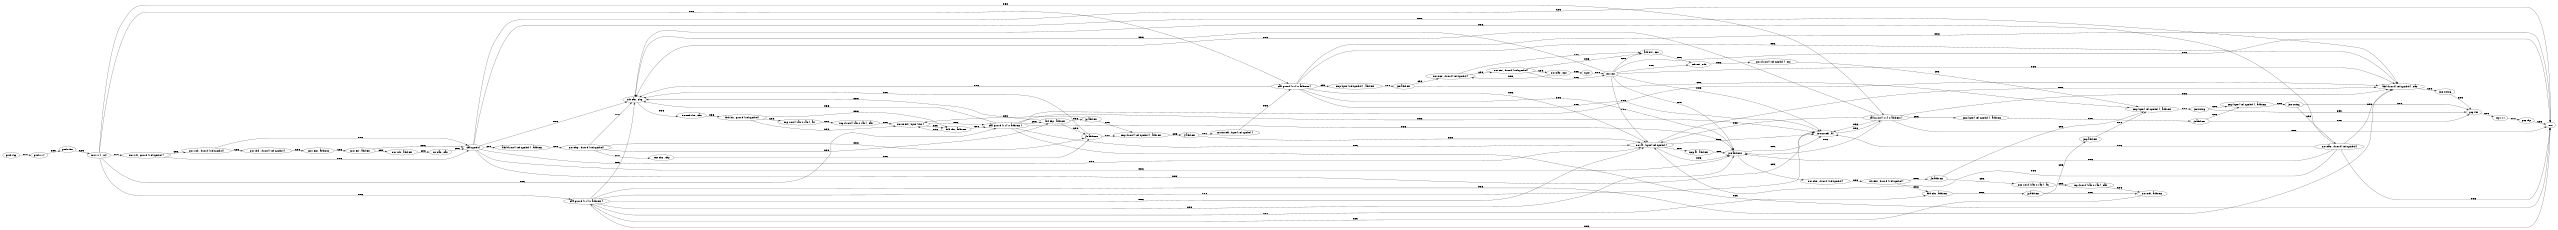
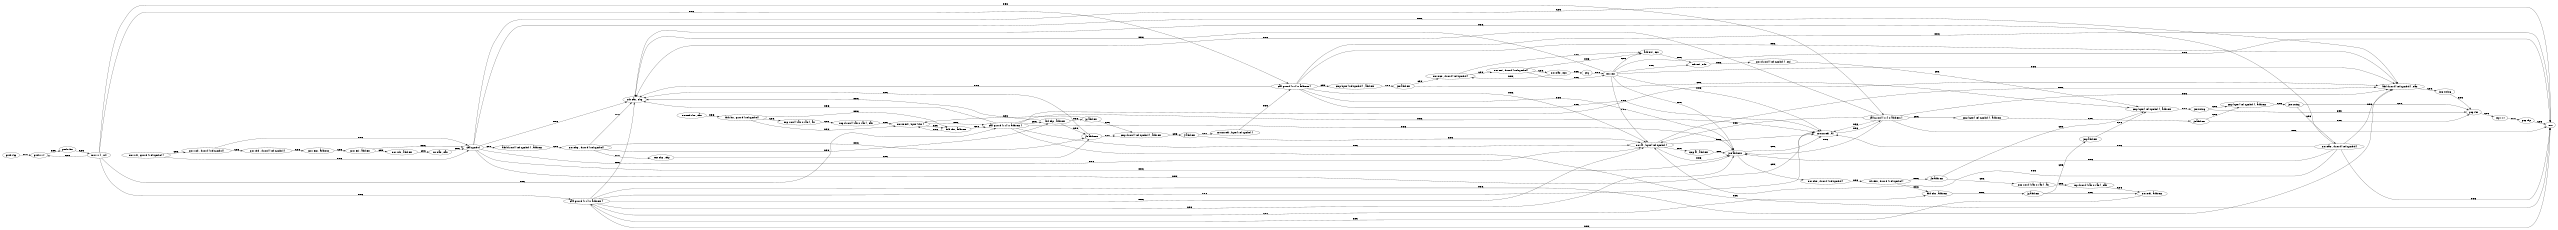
(1587, 73) -> (1587, 73)
(655, 114) -> none
(115, 155) -> (68, 156)
